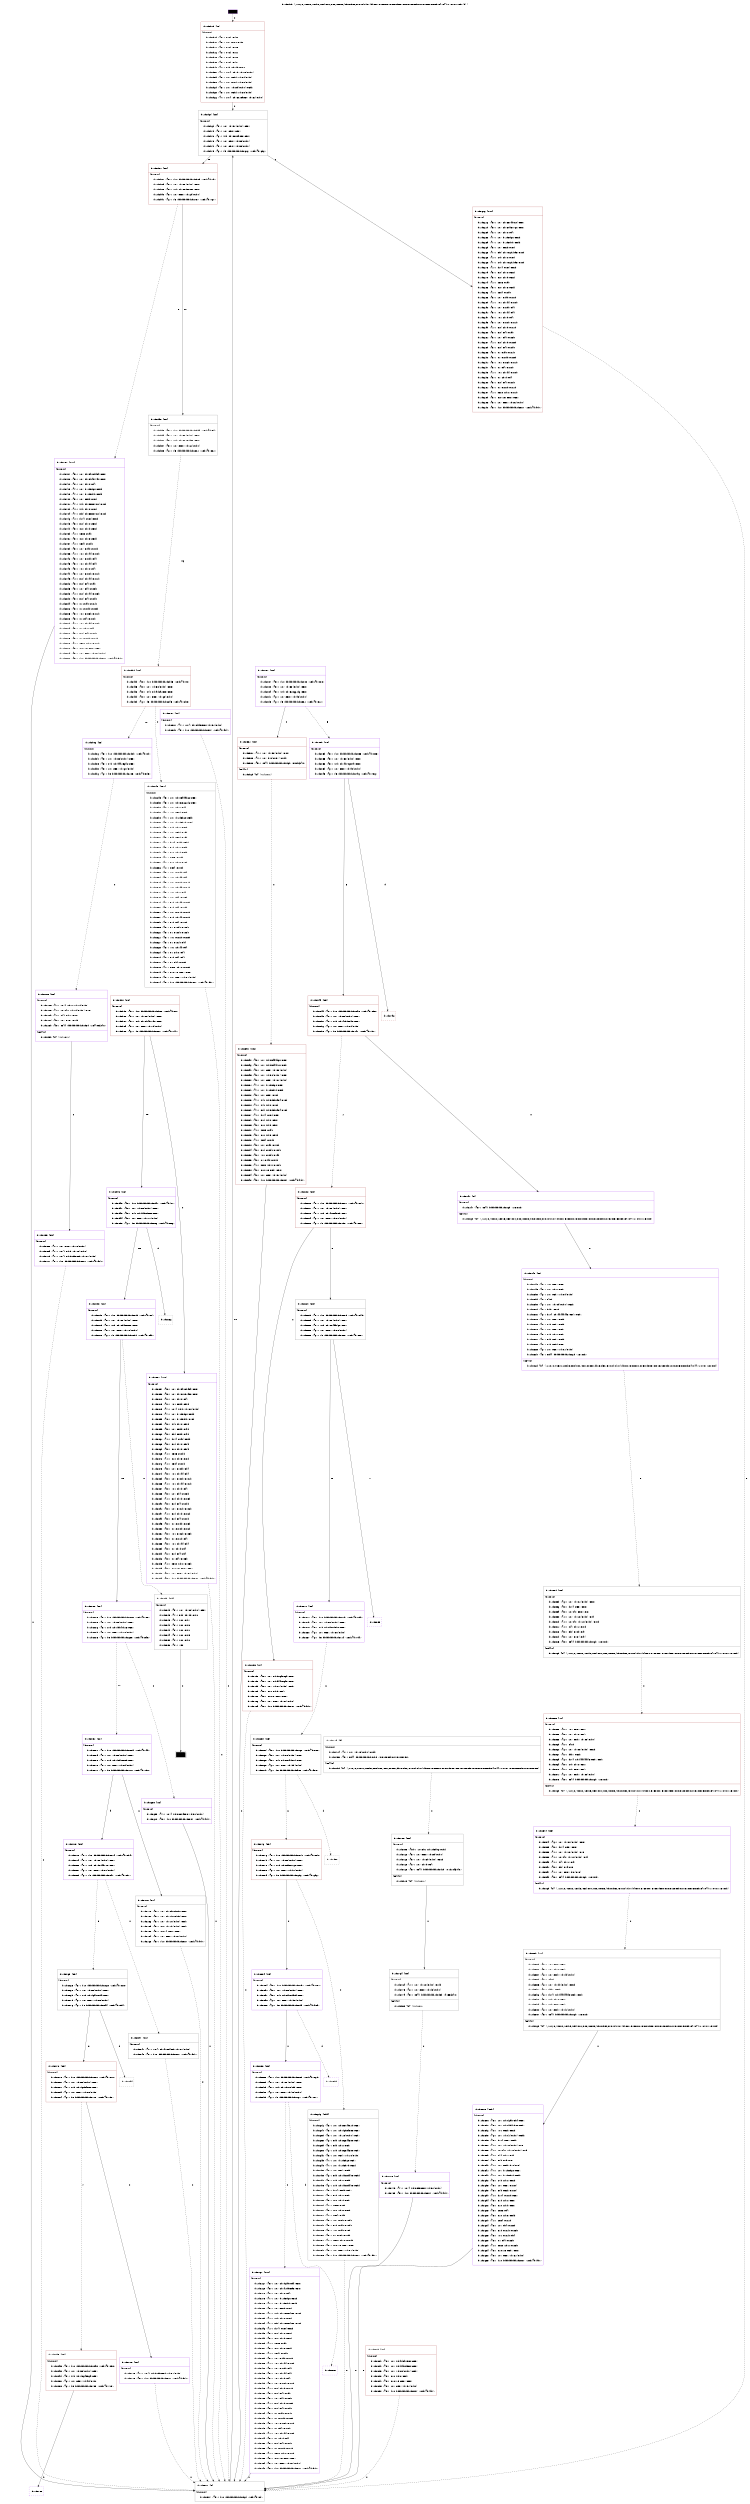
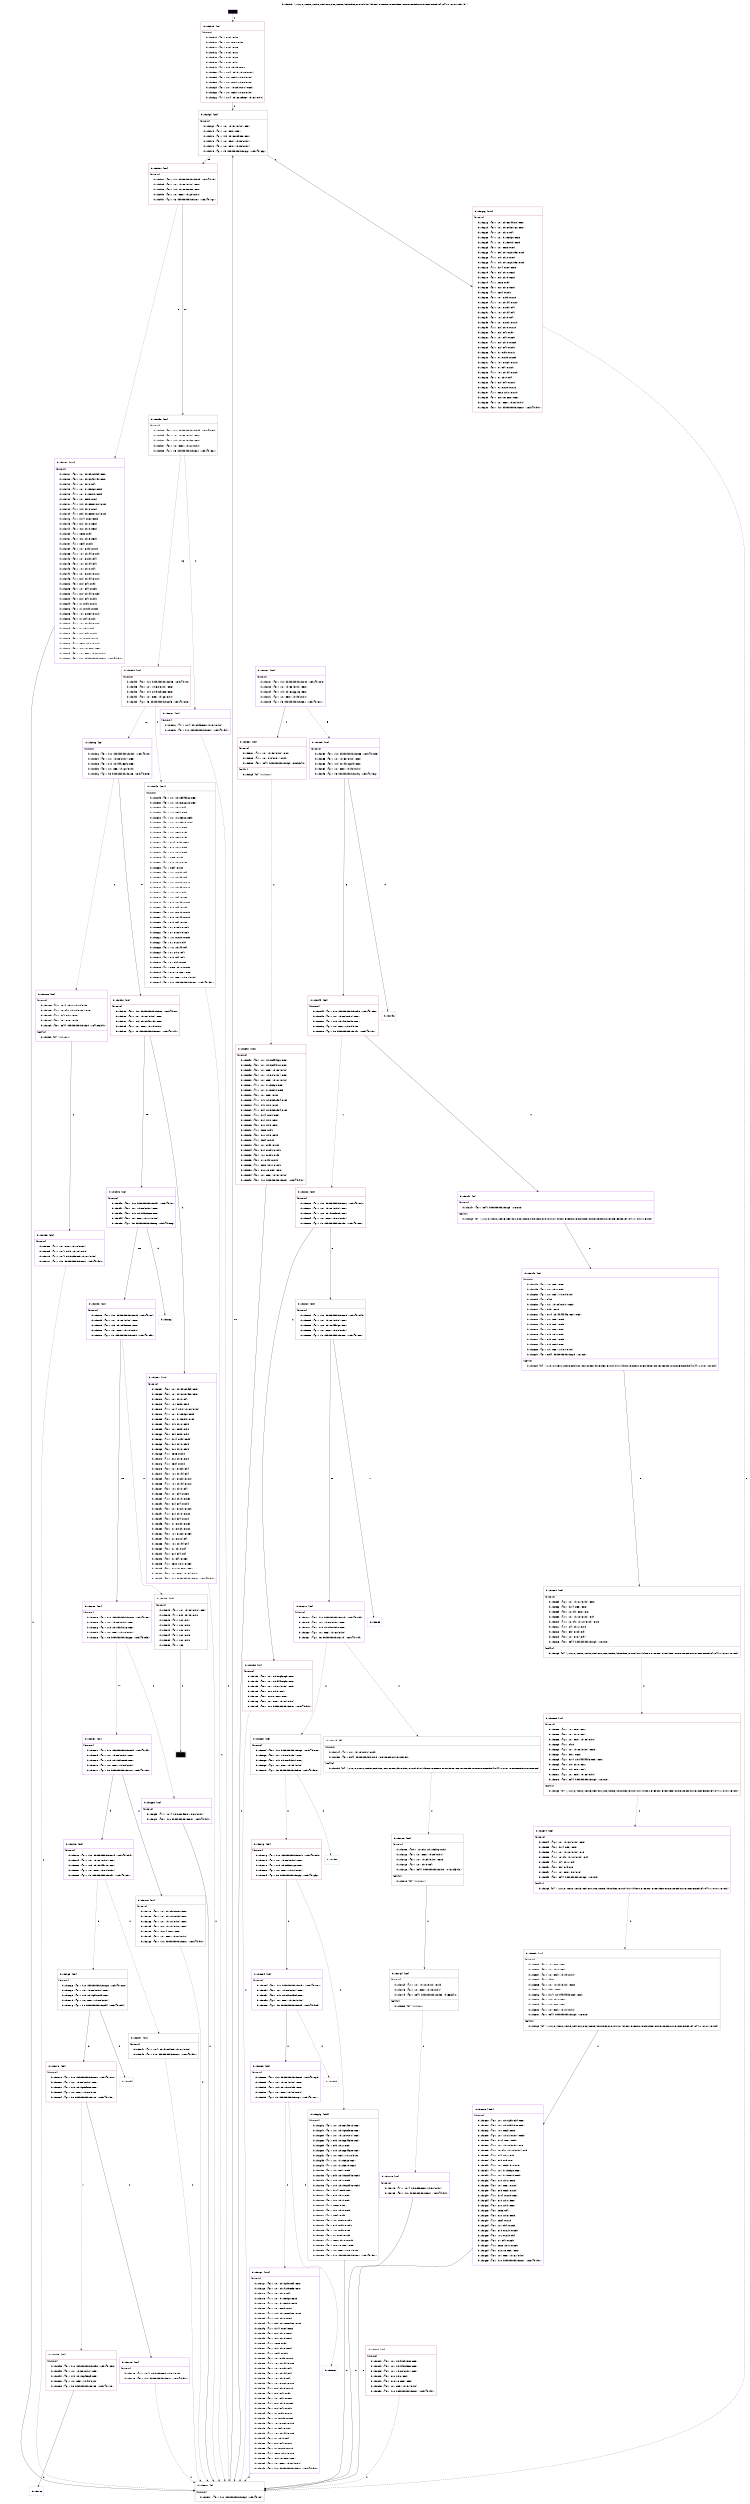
none -> (191, 582)
none -> (127, 887)
(632, 1478) -> (632, 1478)
none -> (381, 1689)
(344, 2405) -> (344, 2405)
